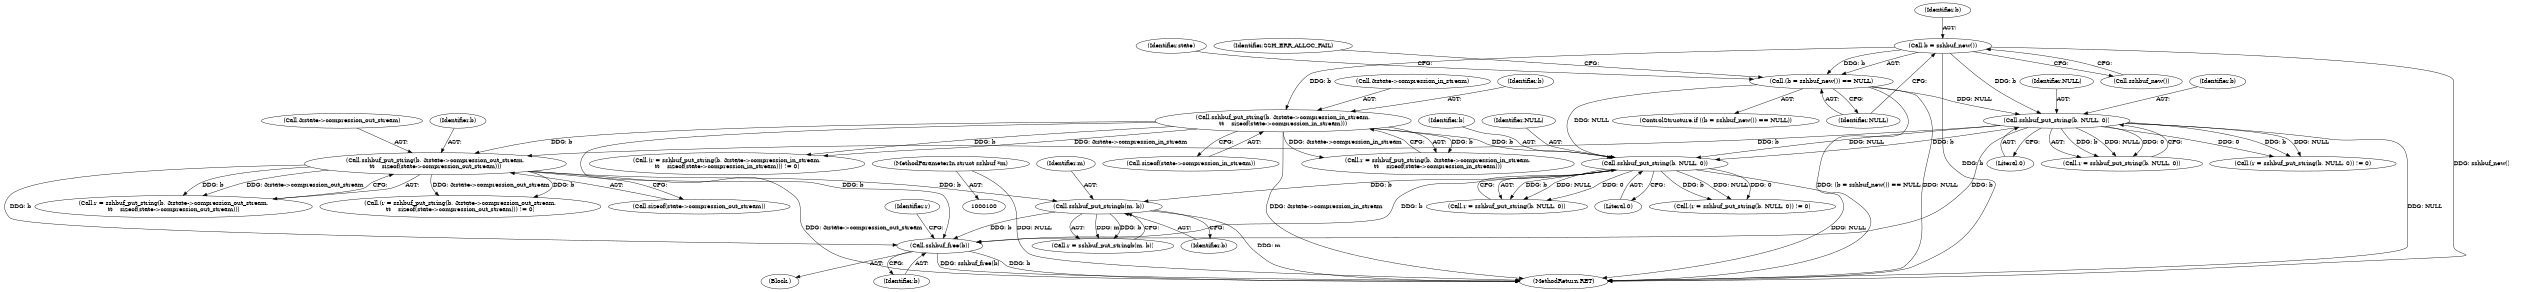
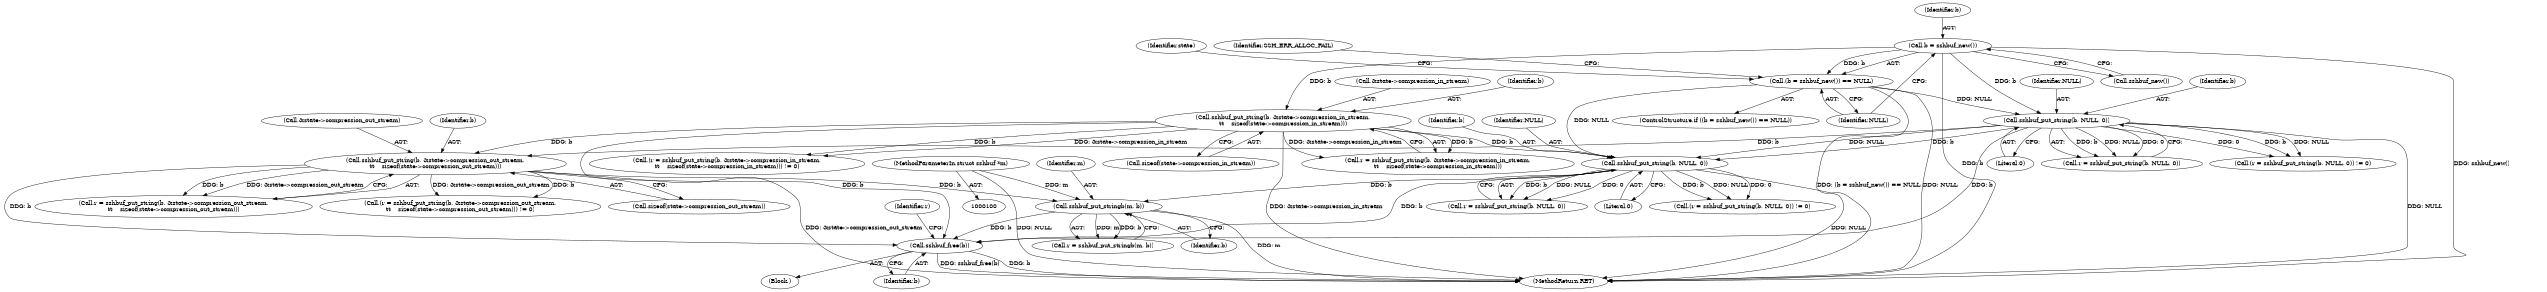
none -> (1028, 183)
